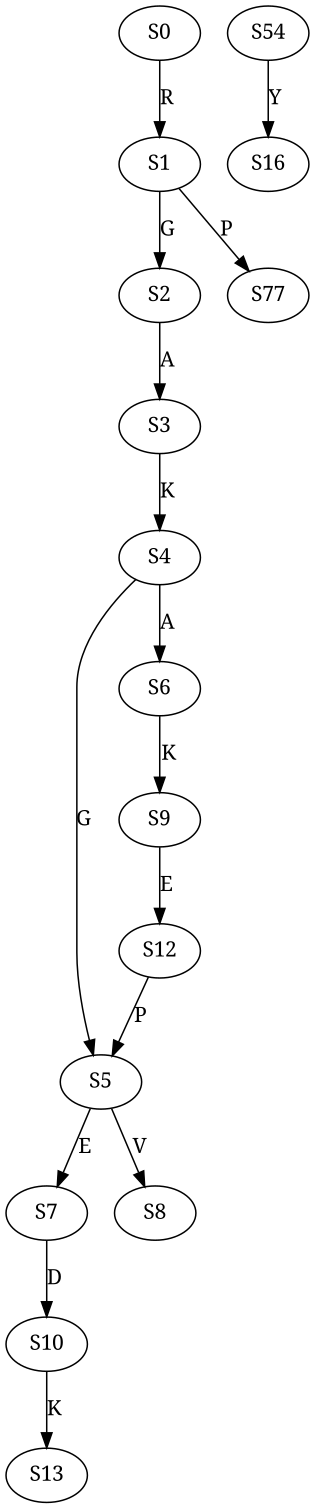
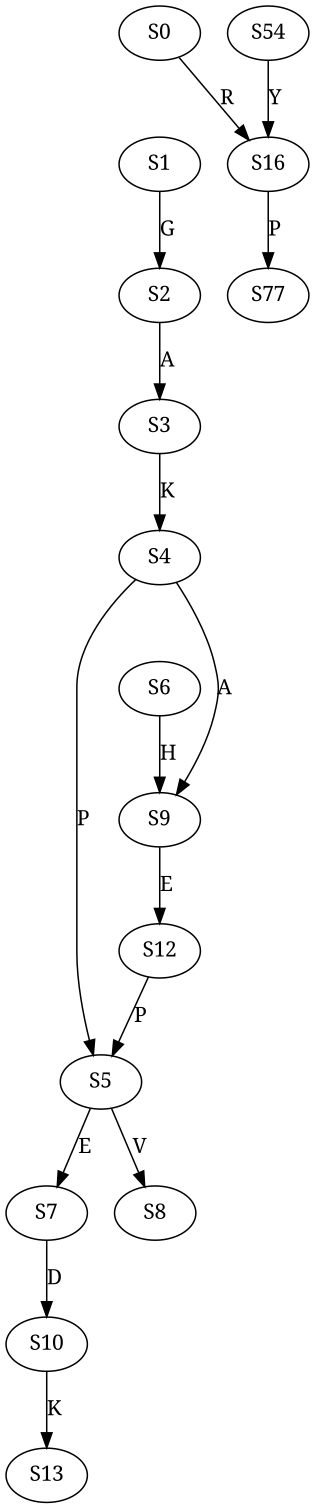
(160, 91) -> (209, 93)
(209, 224) -> (268, 222)
(160, 616) -> (218, 681)
(169, 754) -> (169, 754)
(84, 820) -> (84, 820)
